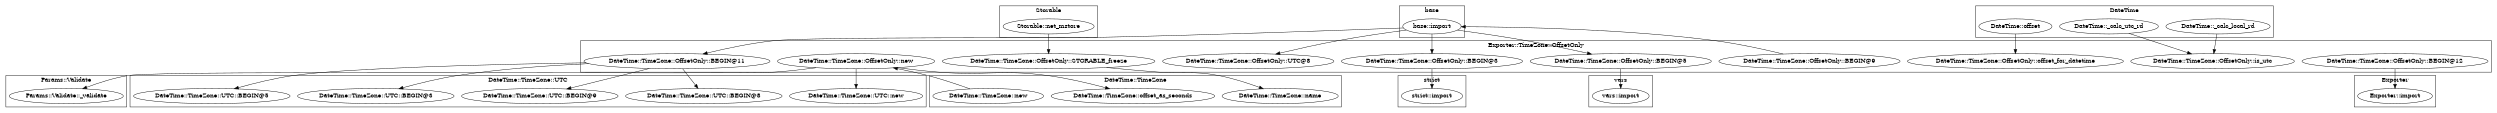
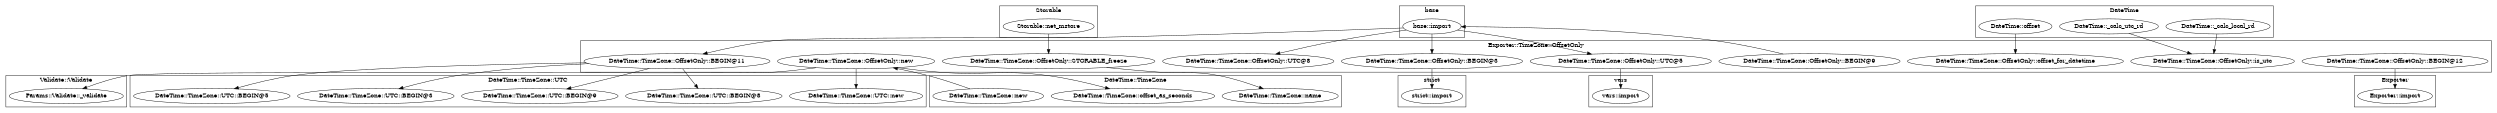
(1621, 61) -> (1621, 61)
(66, 80) -> (66, 80)
